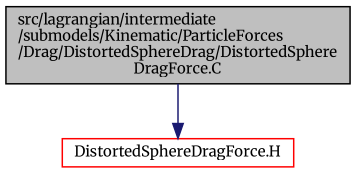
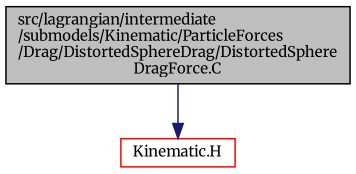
(178, 153) -> (178, 153)
